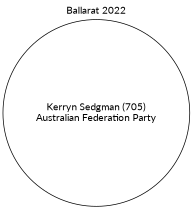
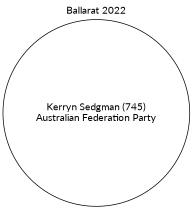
(96, 113) -> (96, 113)
